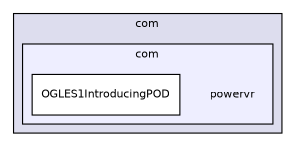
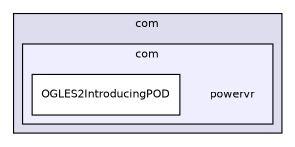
(106, 95) -> (106, 95)
